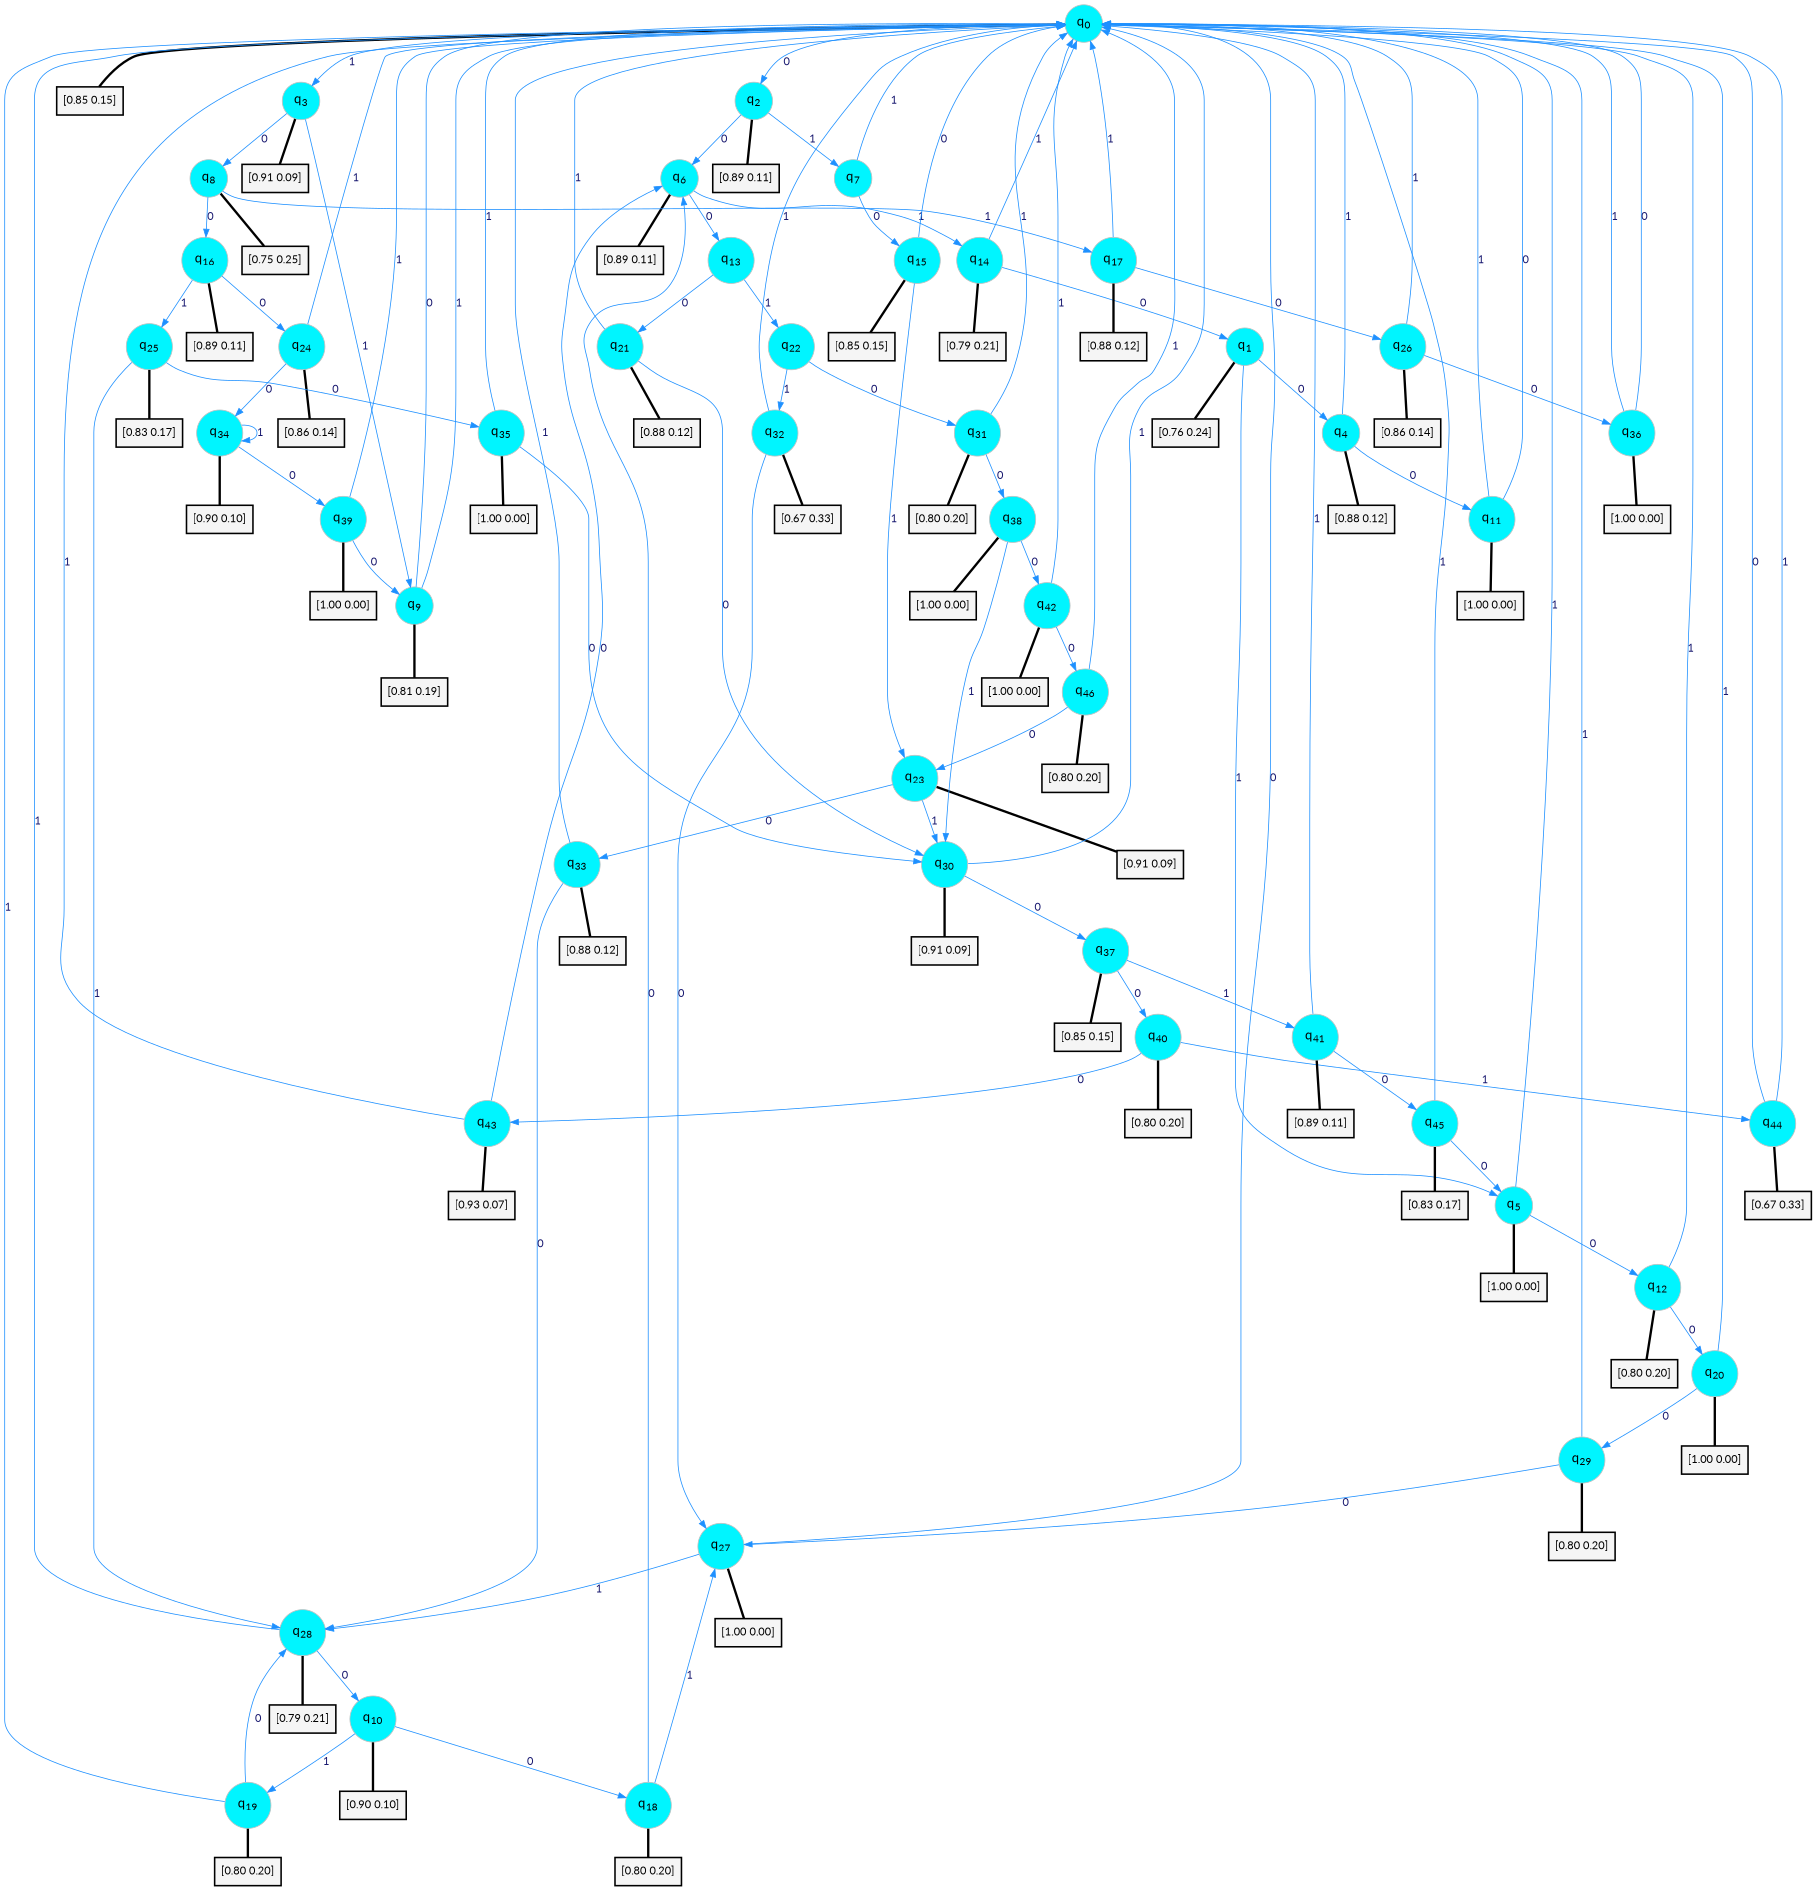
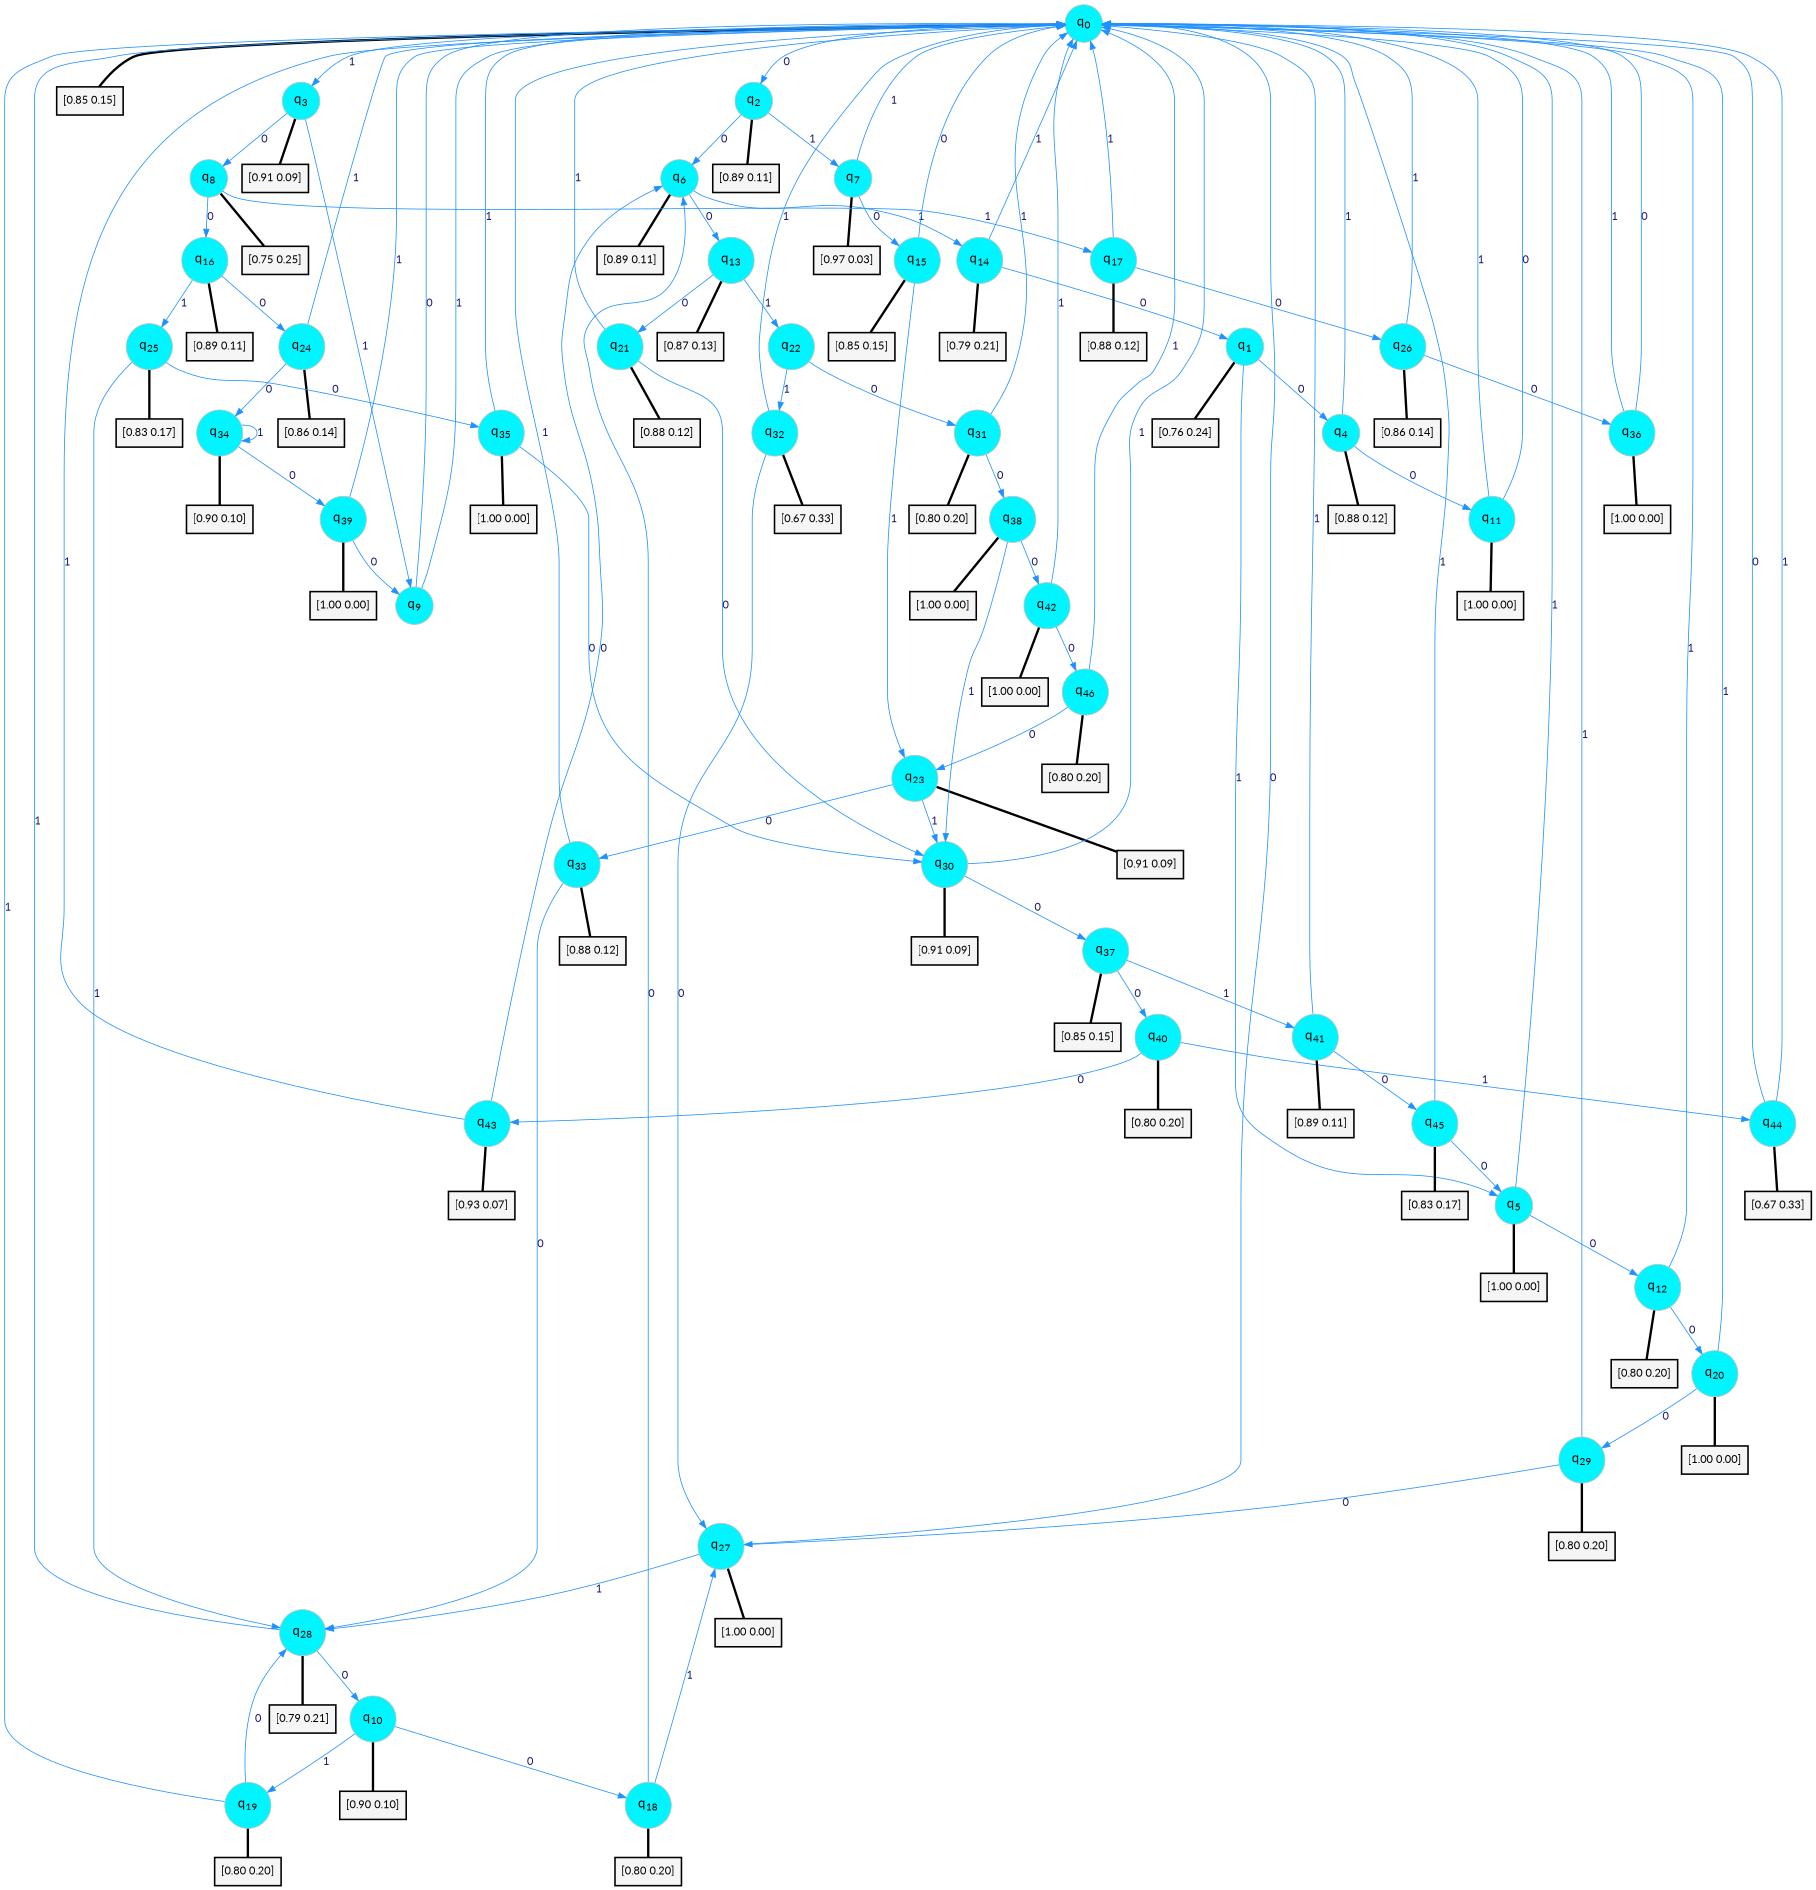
none -> (847, 260)
none -> (690, 347)
(414, 692) -> none
